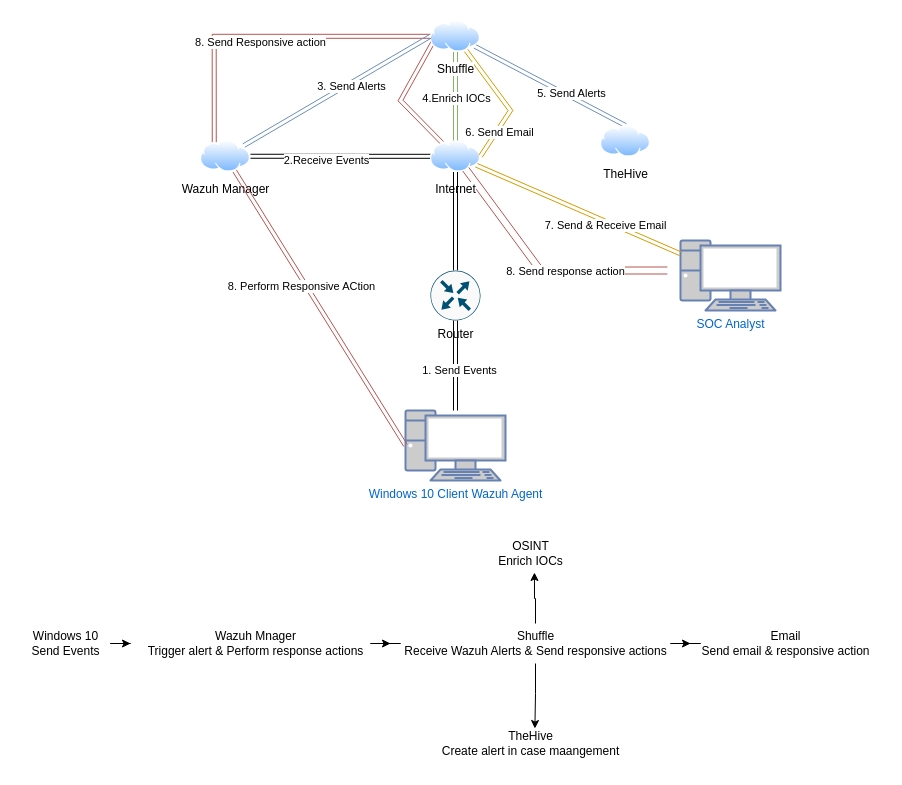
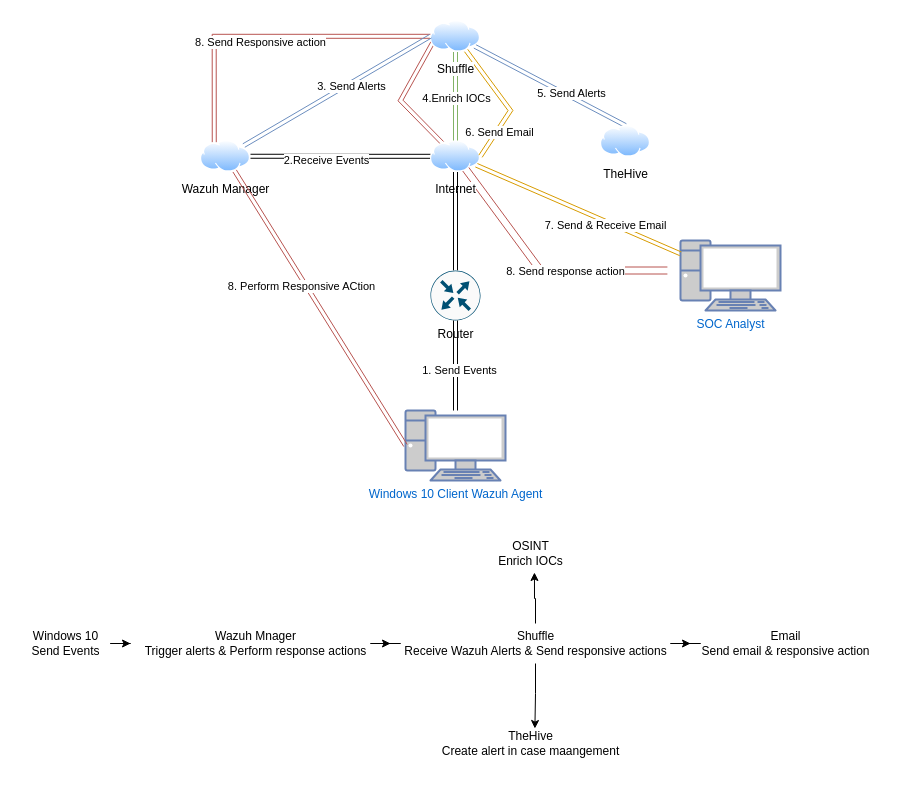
(256, 644) -> (256, 644)
